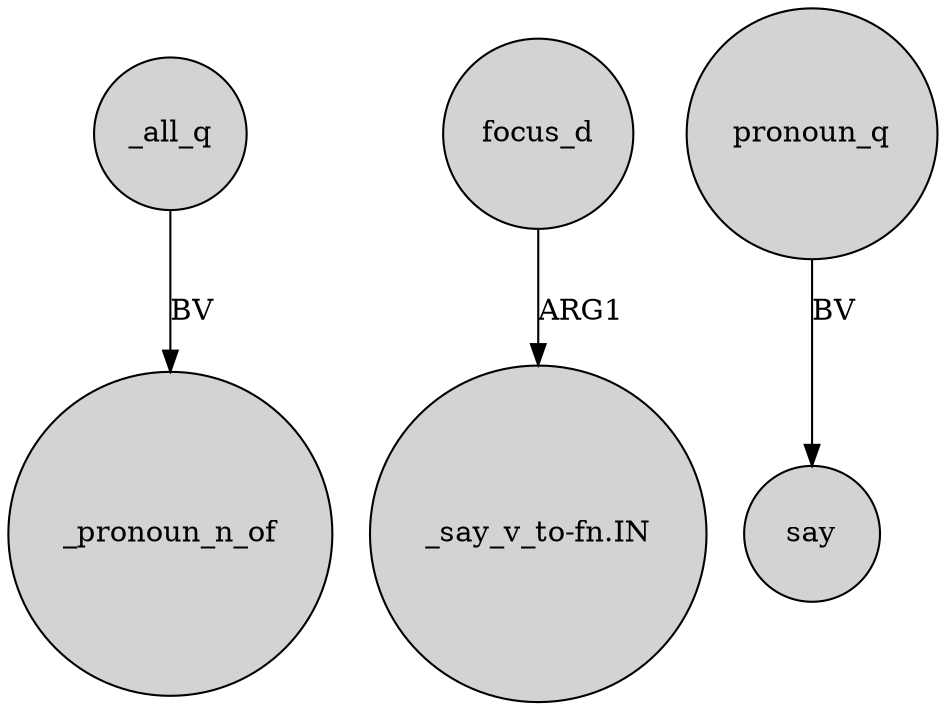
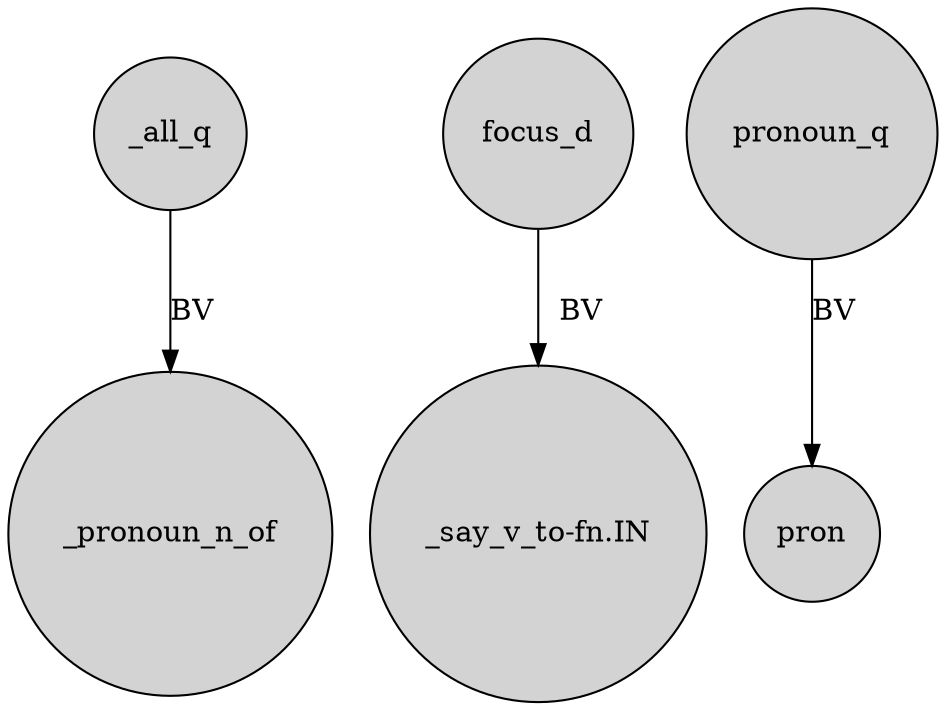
(581, 312) -> (581, 312)
(812, 534) -> (812, 534)
